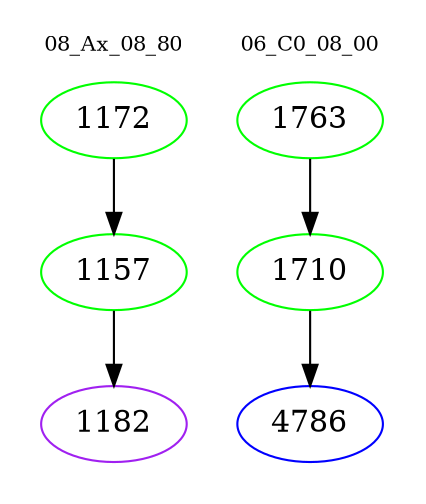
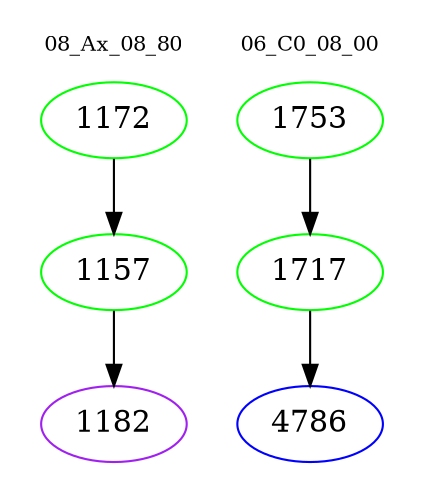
(310, 120) -> (310, 120)
(310, 272) -> (310, 272)
